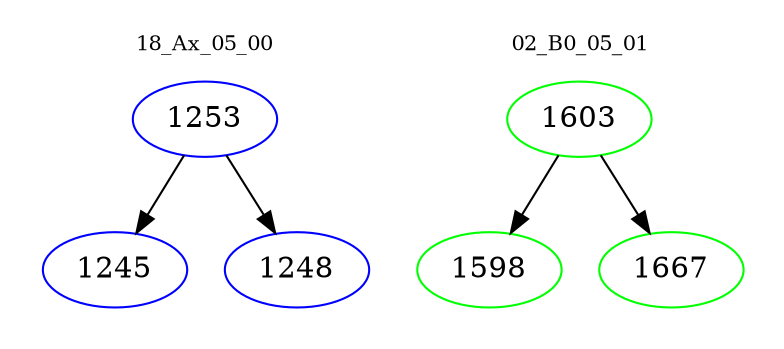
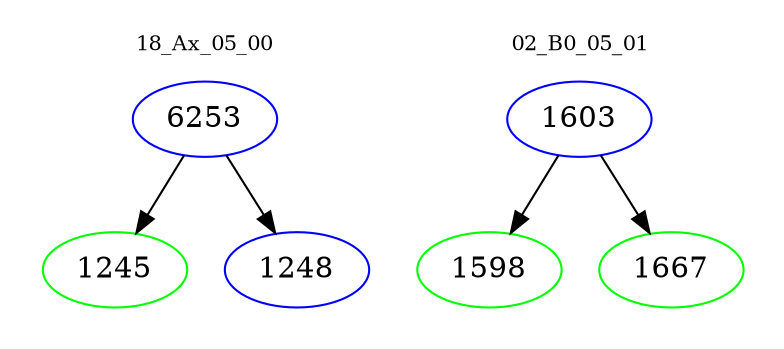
(205, 119) -> (205, 119)
(579, 119) -> (579, 119)
(115, 270) -> (115, 270)
